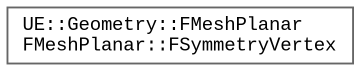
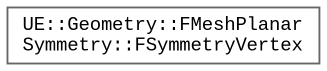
(180, 35) -> (163, 35)
